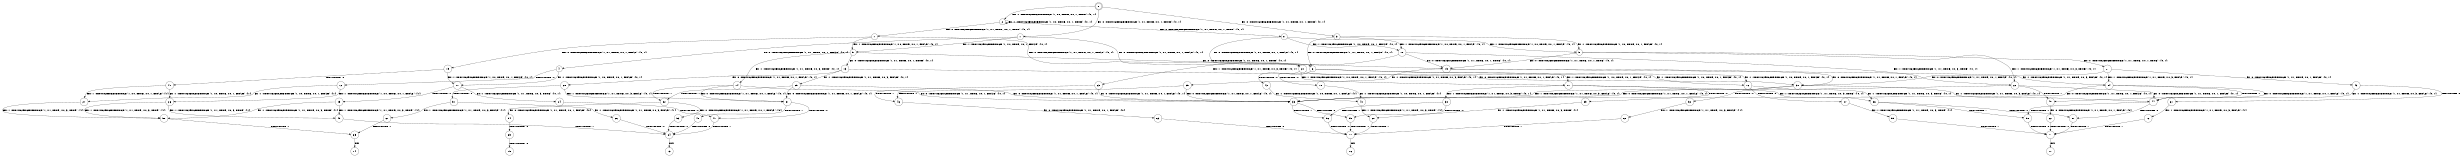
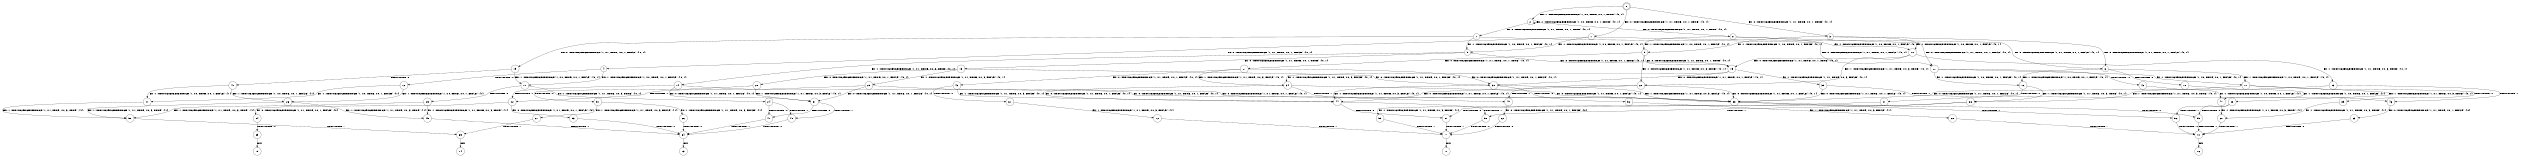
none -> (783, 106)
(519, 143) -> (260, 143)
